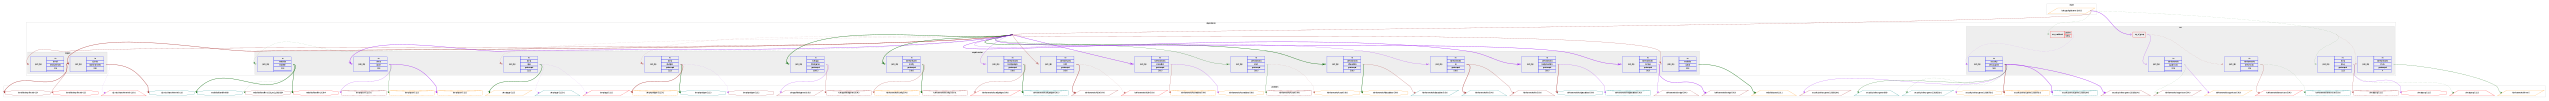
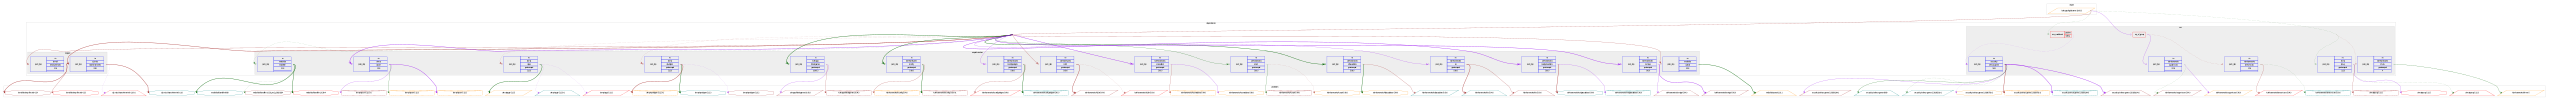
(2111, 23) -> (2111, 23)
